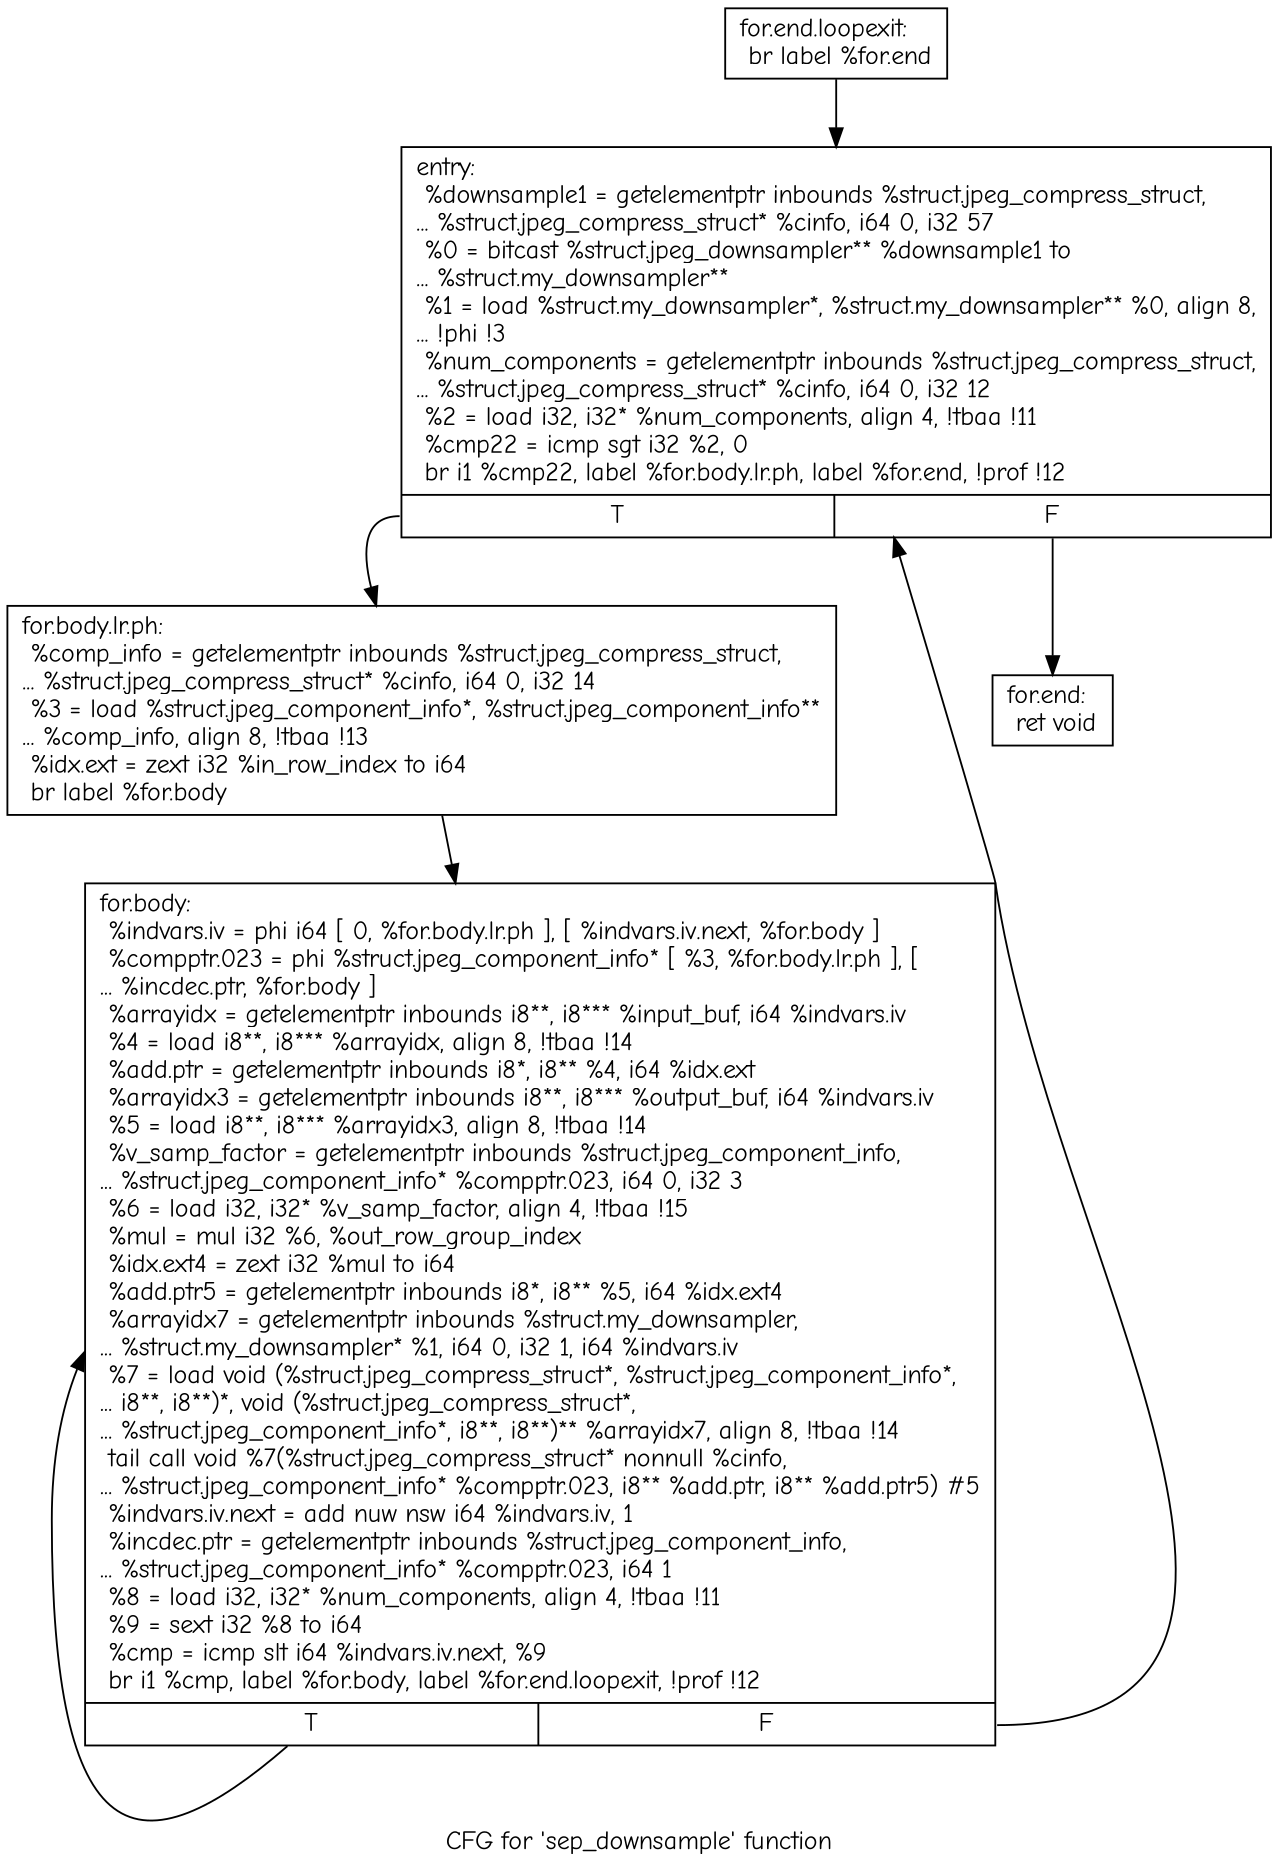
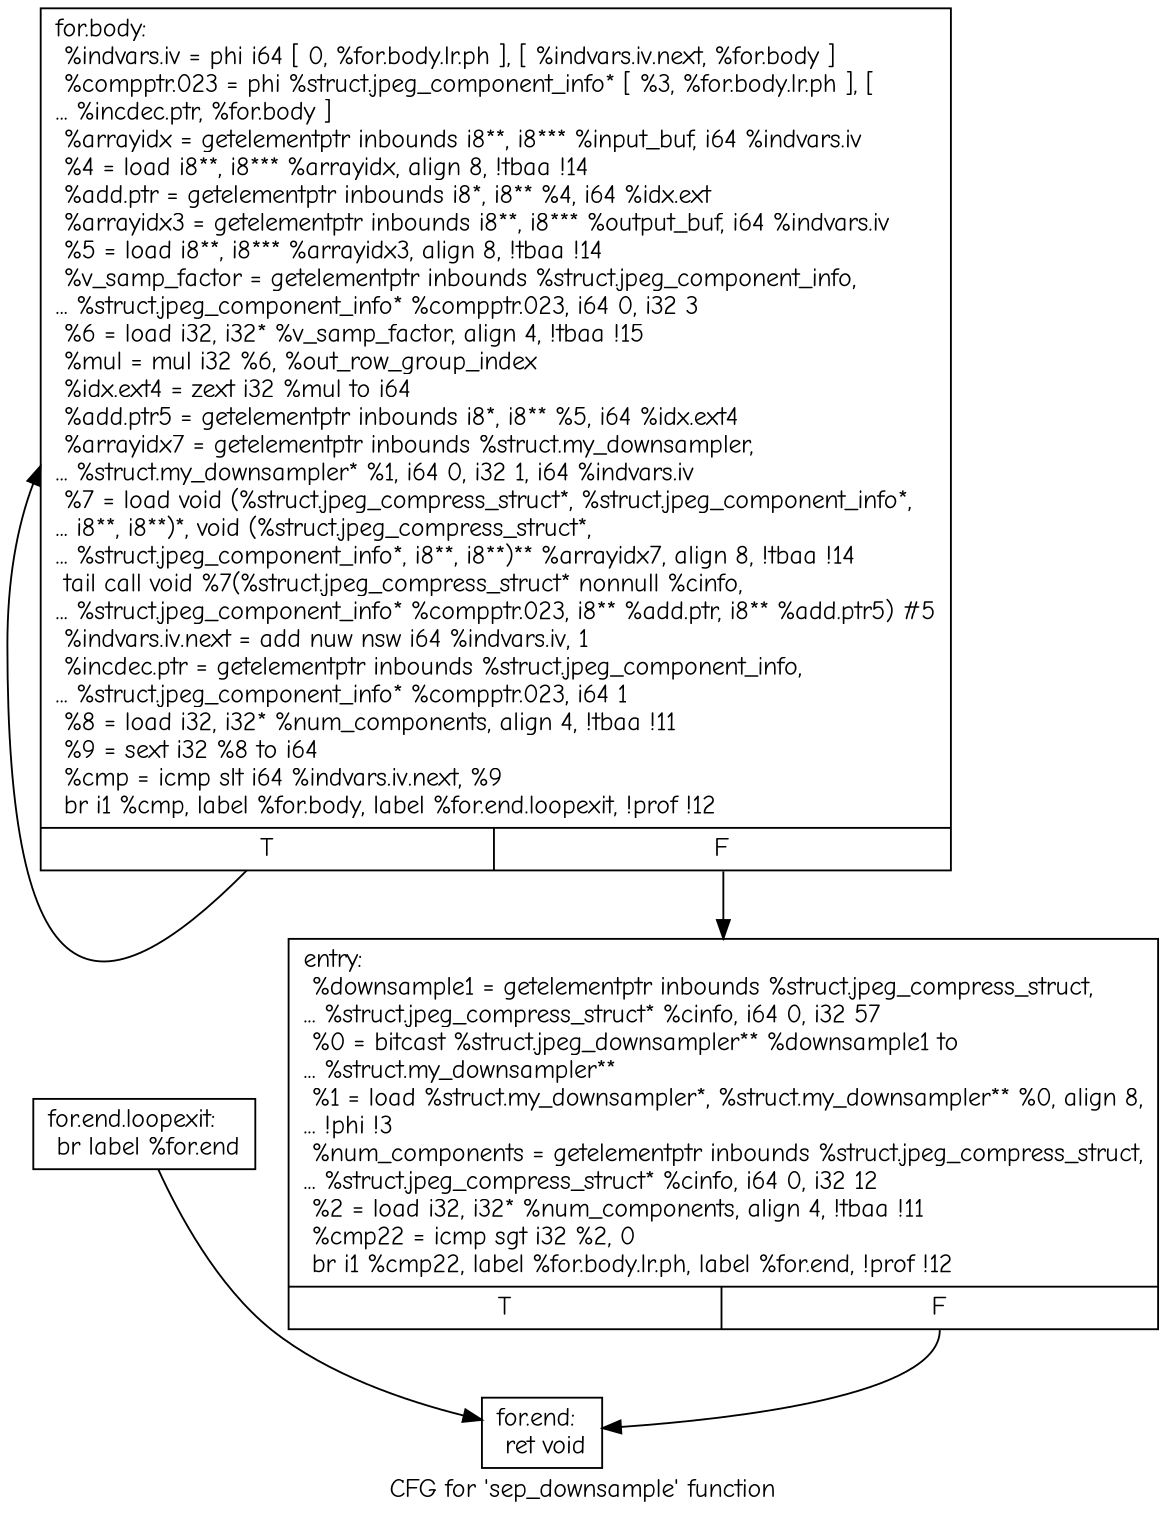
(836, 104) -> (277, 1334)
(422, 710) -> none
